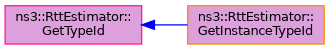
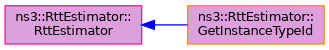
(73, 25) -> (73, 25)
